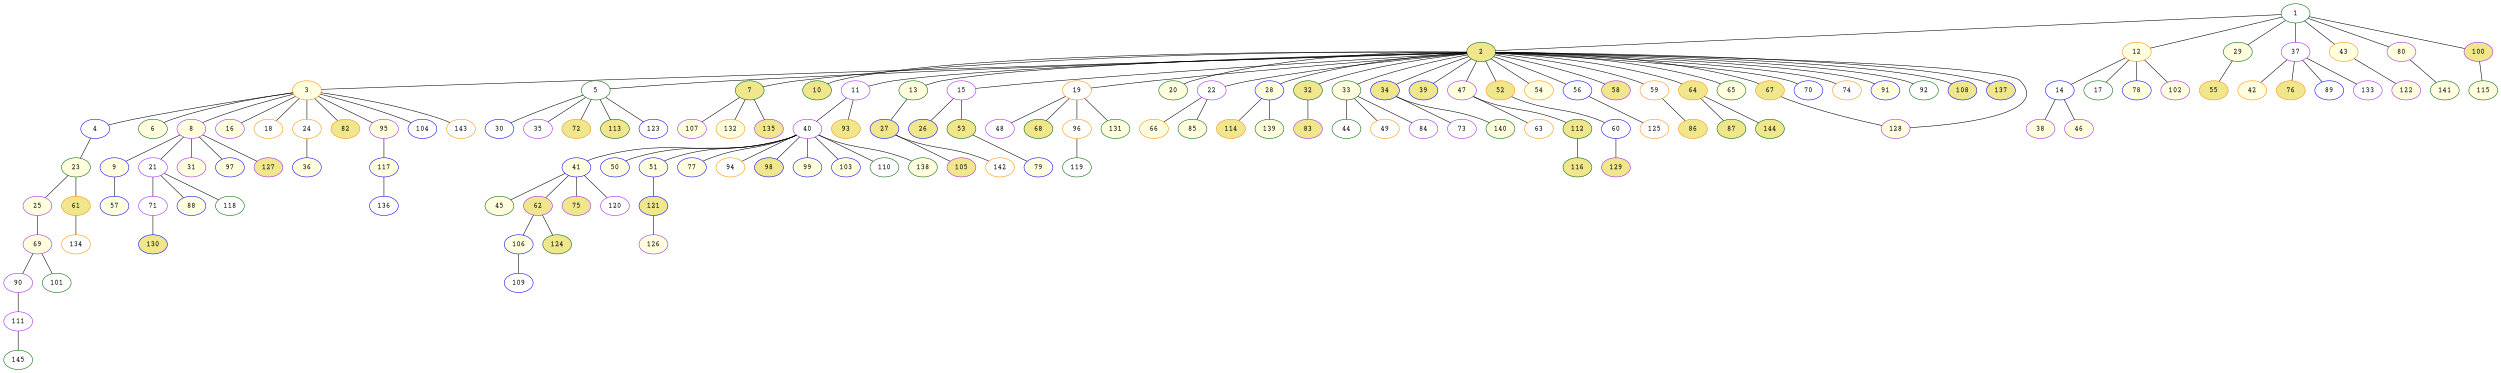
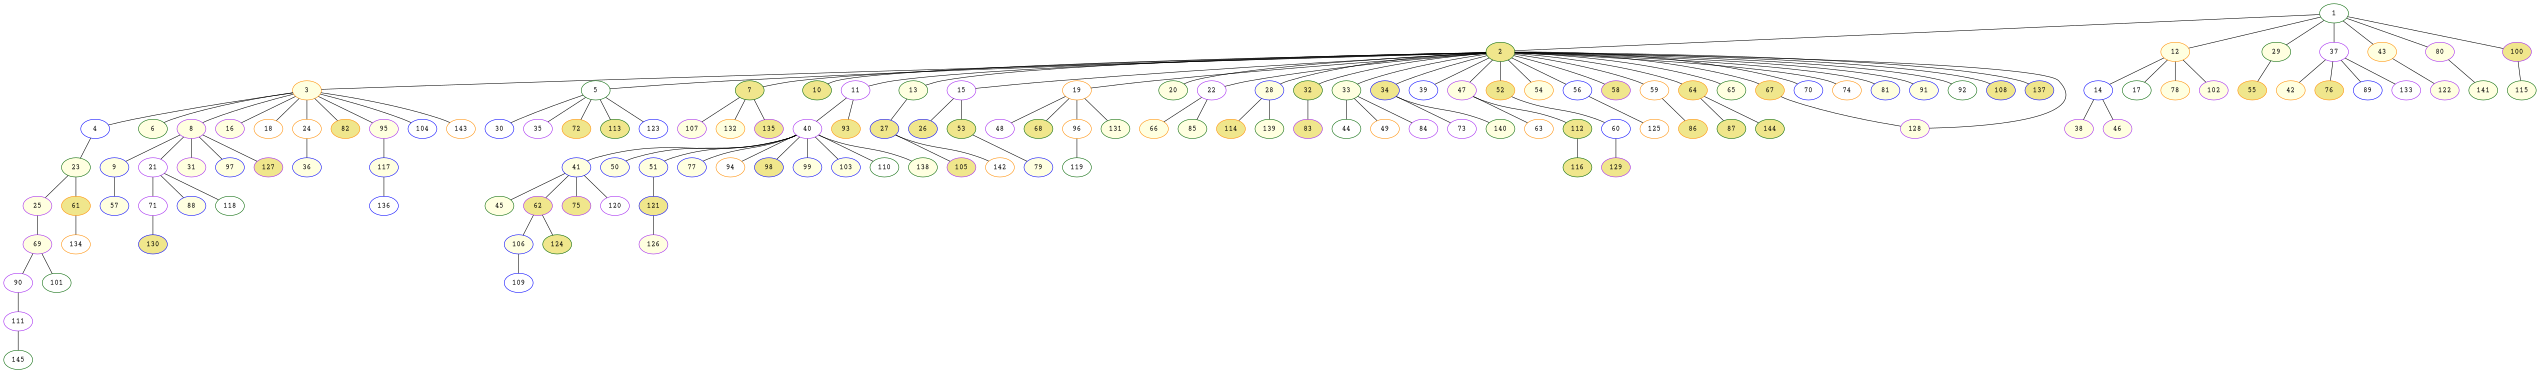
(1423, 90) -> (1423, 90)
none -> (1885, 90)
(2137, 90) -> (2175, 90)
